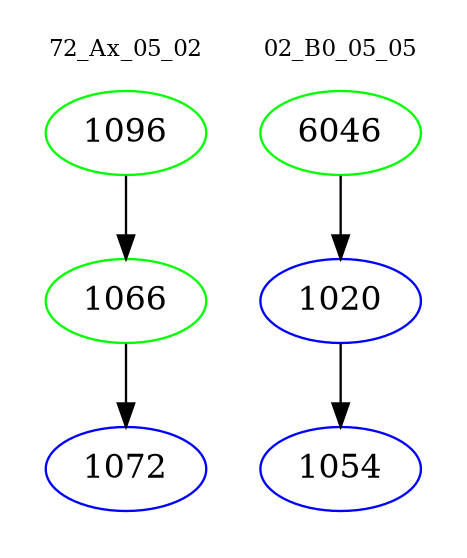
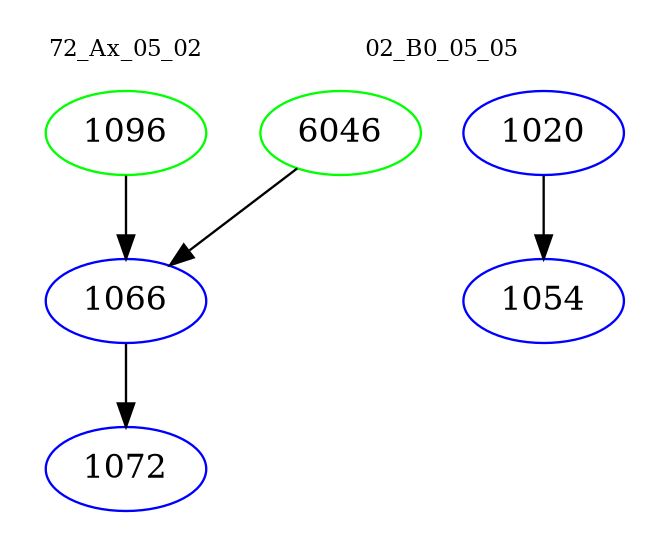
(341, 206) -> (257, 199)
(126, 301) -> (126, 301)
